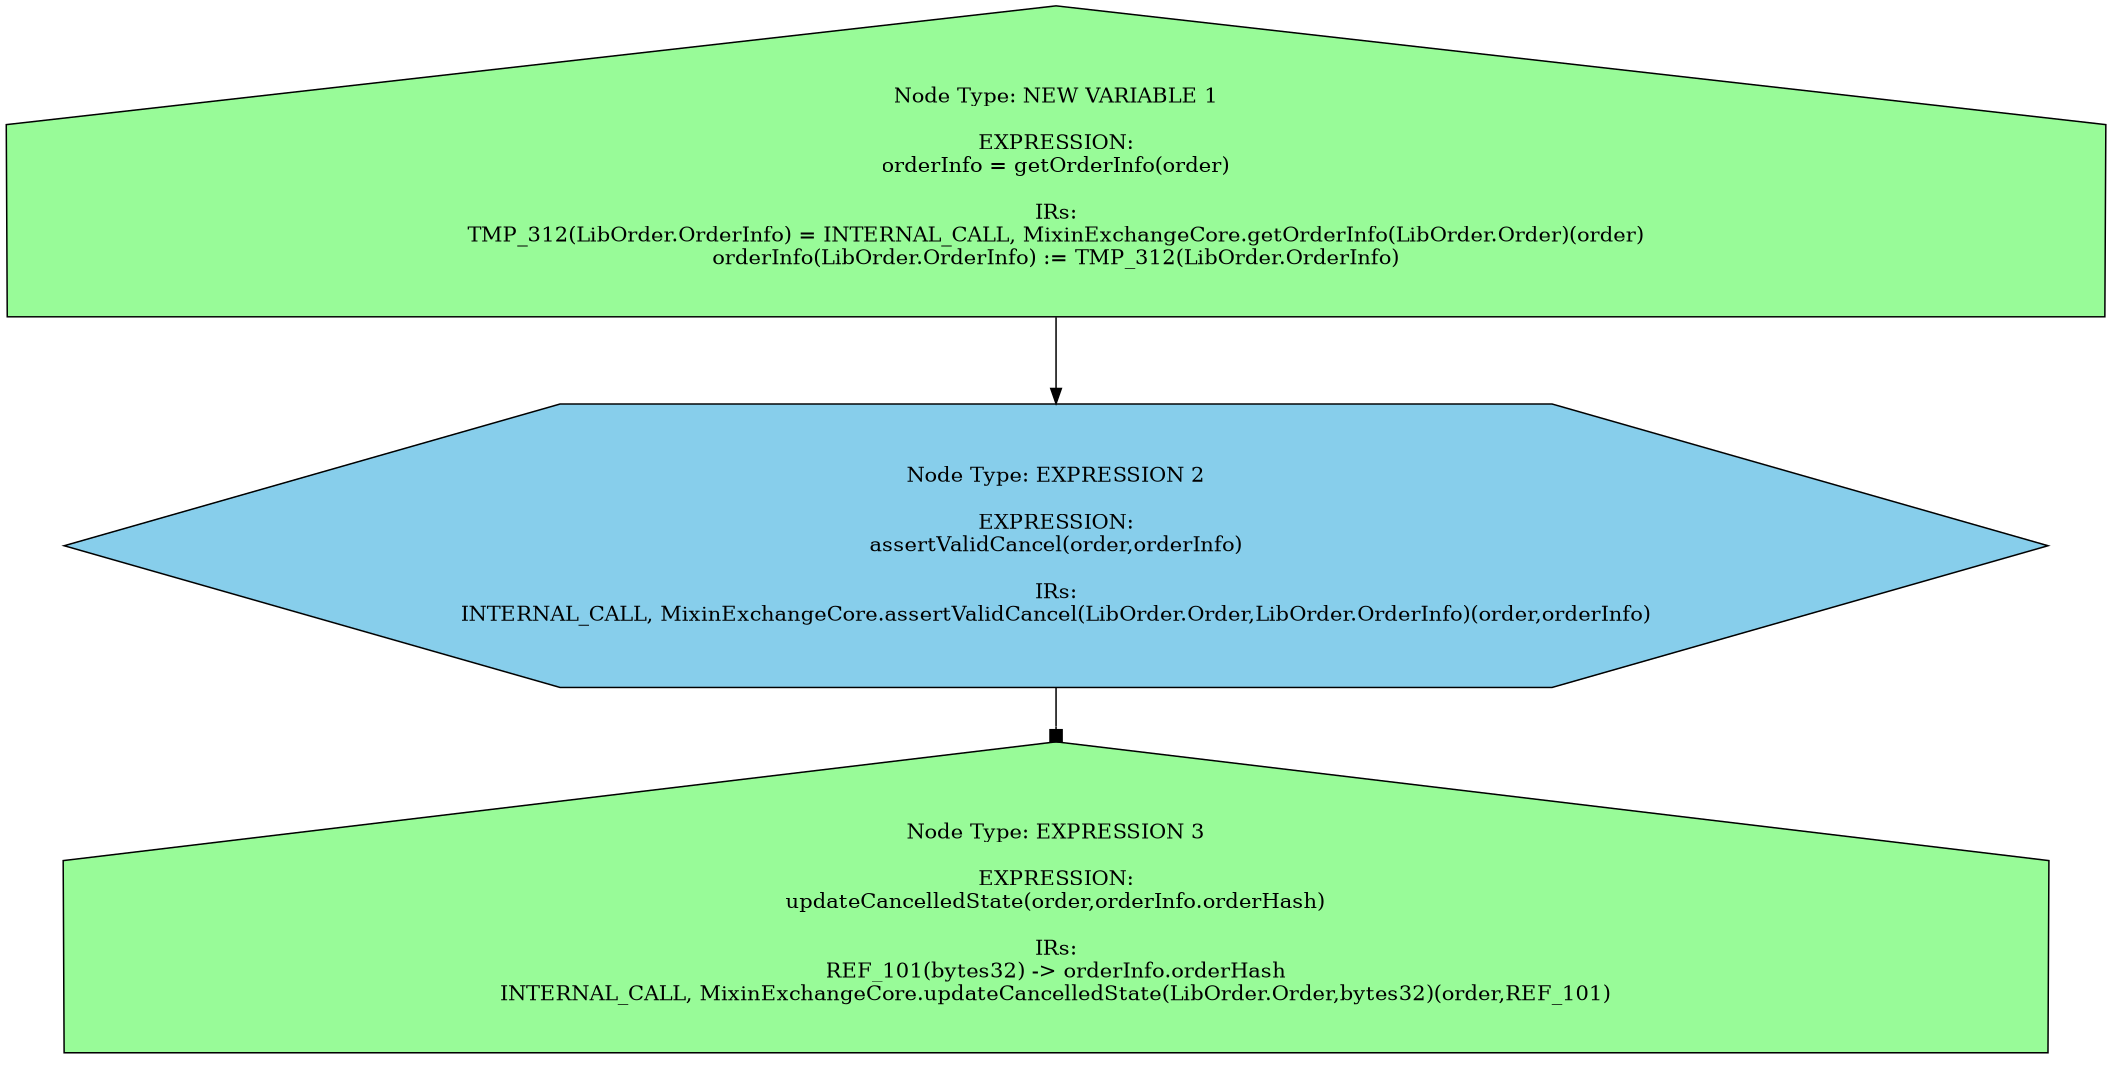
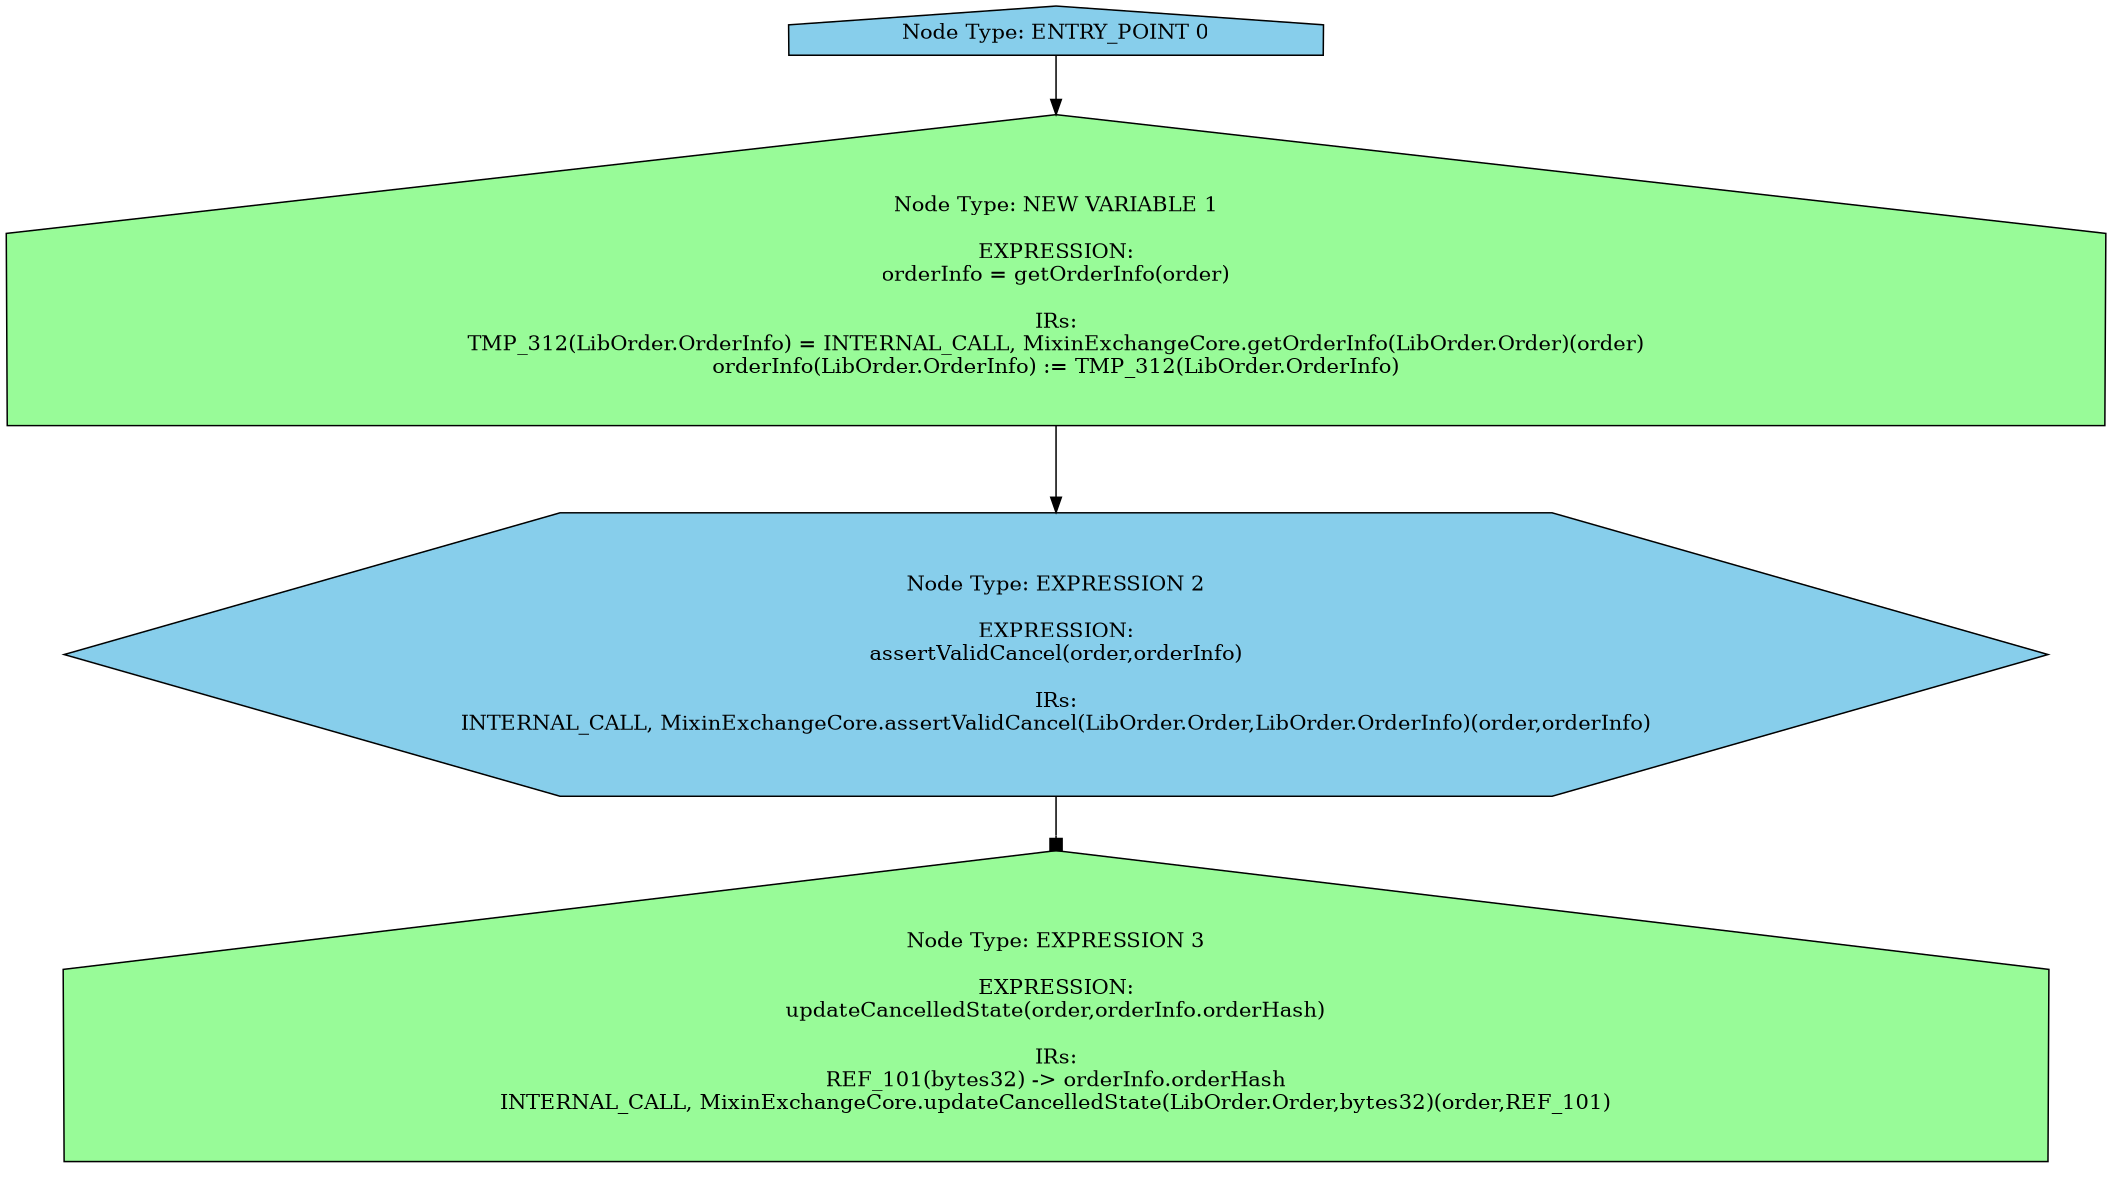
none -> (1056, 33)
